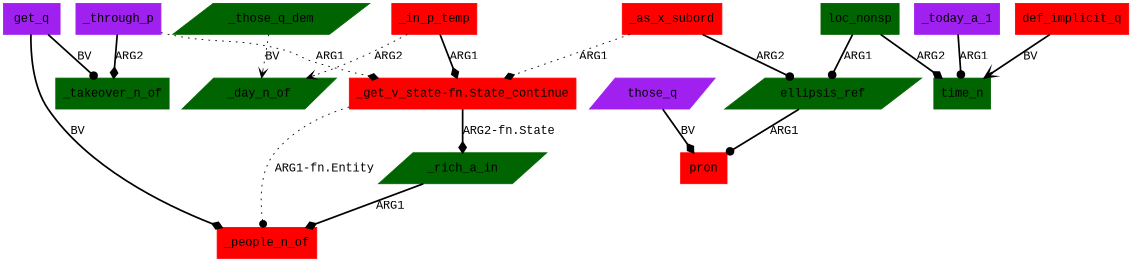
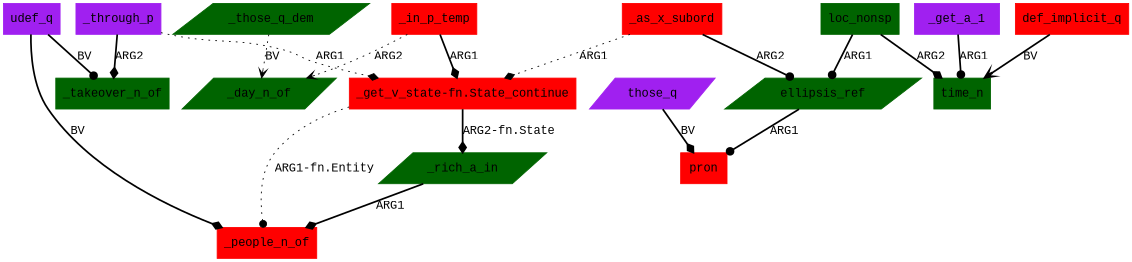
(32, 19) -> (32, 19)
(957, 19) -> (957, 19)
